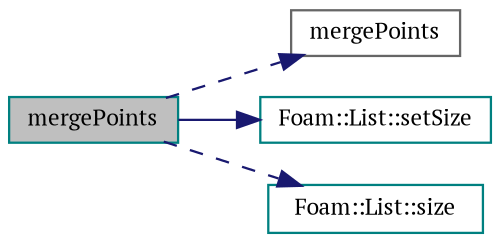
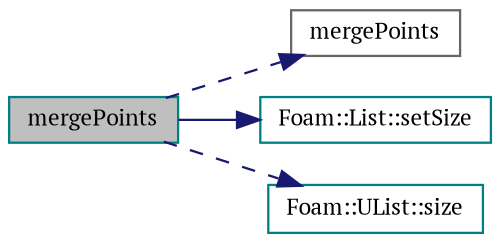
(376, 209) -> (376, 209)
